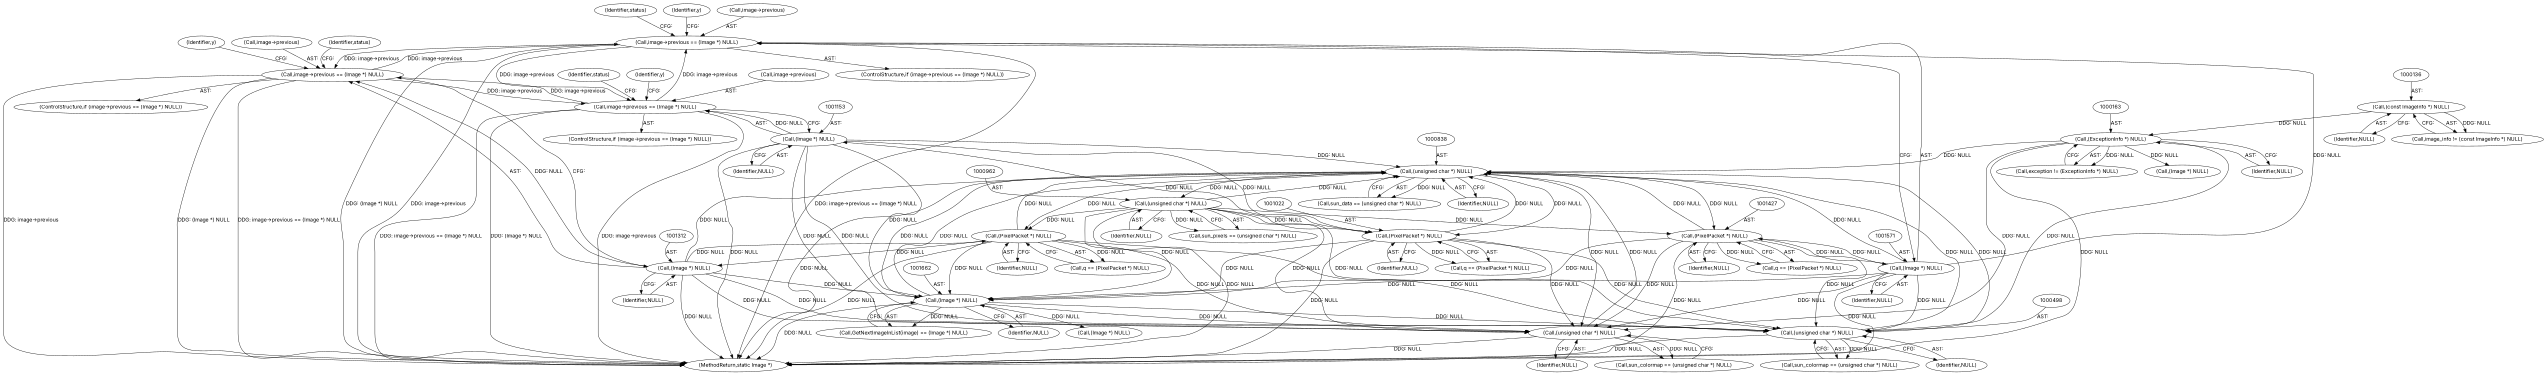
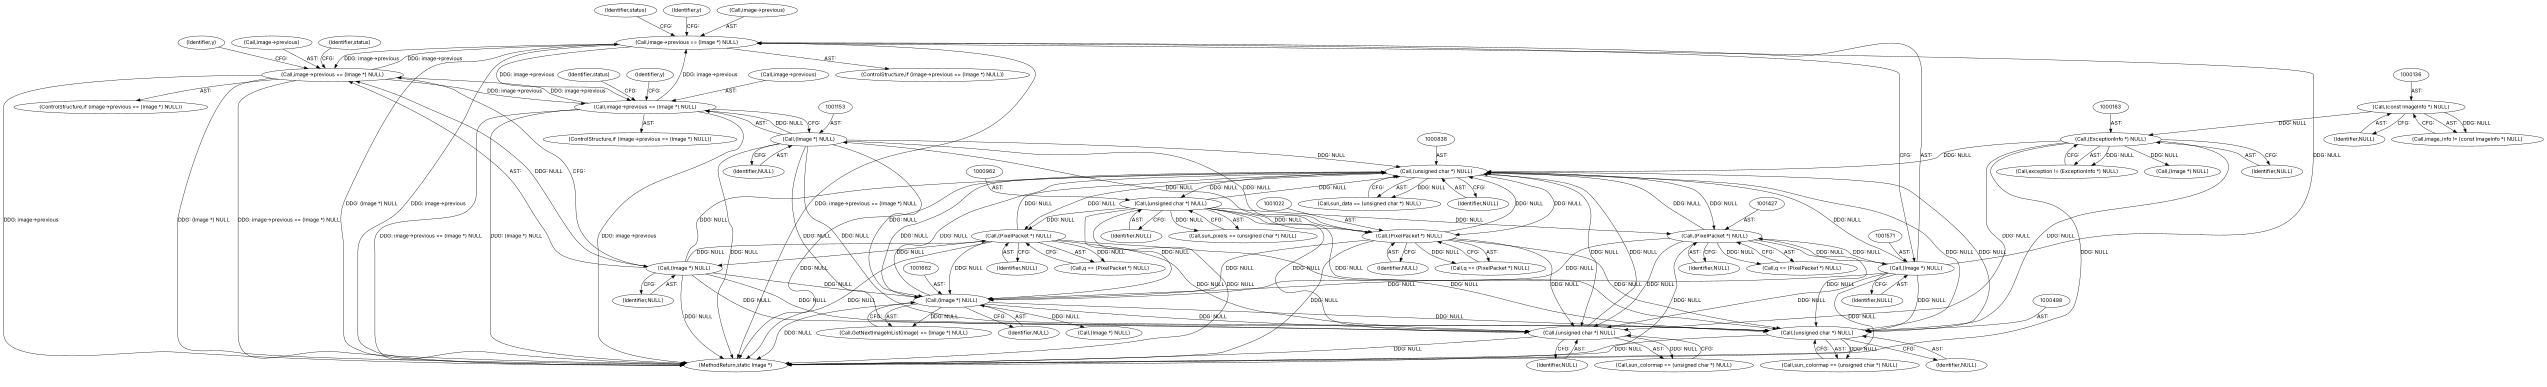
(676, 236) -> none
